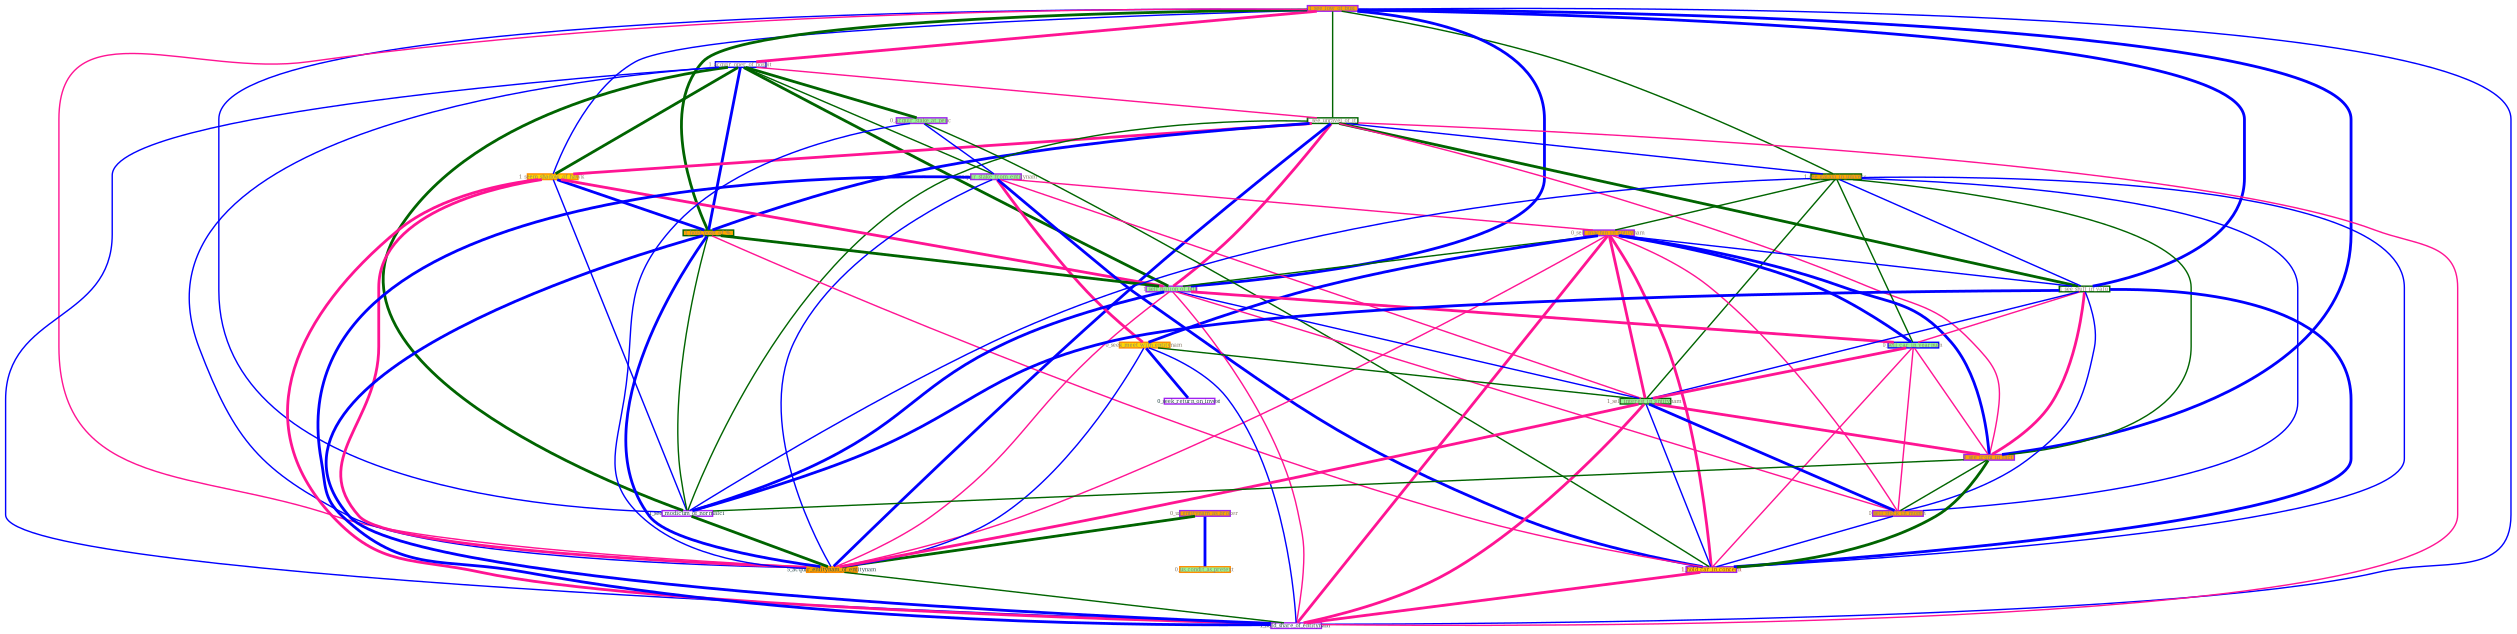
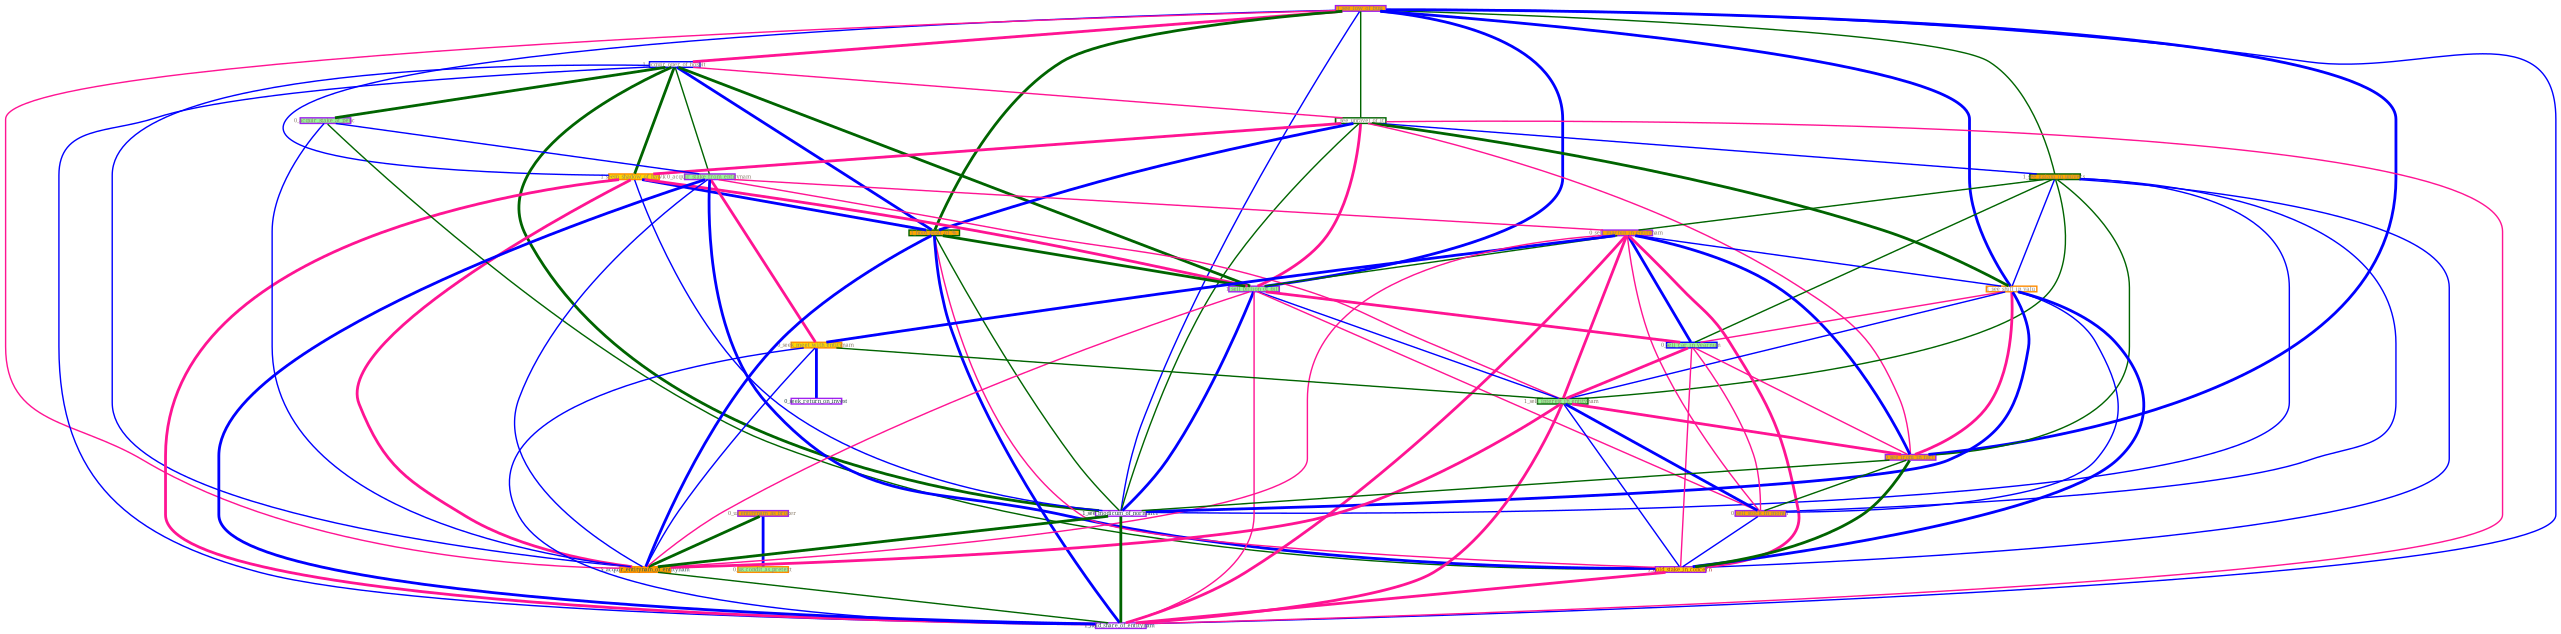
(2085, 289) -> (2012, 289)
(1076, 338) -> none
none -> (1121, 569)
(1711, 570) -> (1681, 570)
